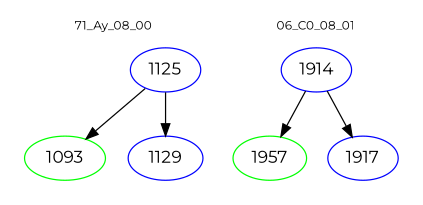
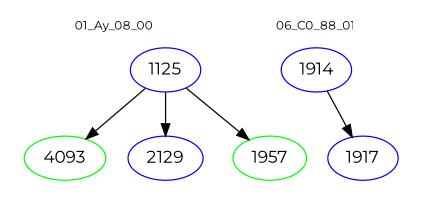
(114, 26) -> (114, 26)
(316, 26) -> (316, 26)
(296, 108) -> (205, 103)
(65, 158) -> (65, 158)
(166, 158) -> (166, 158)
